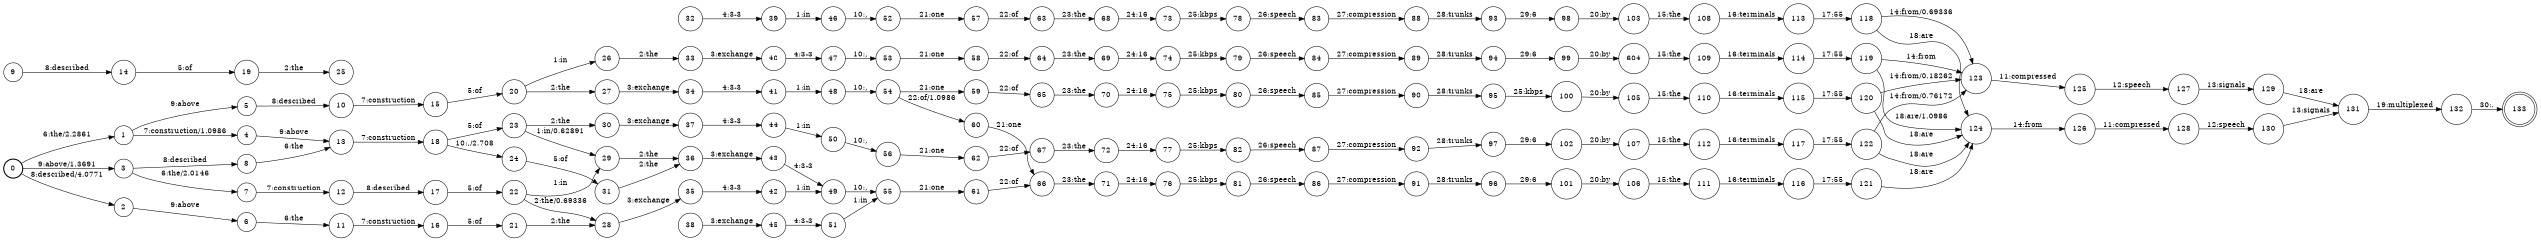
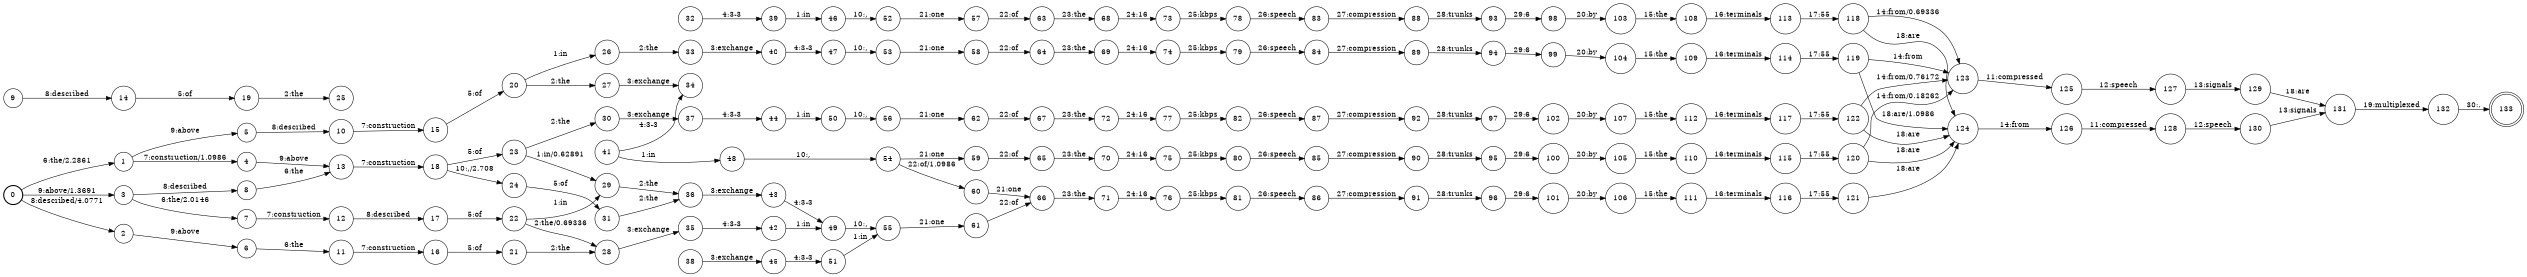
(1634, 59) -> (1621, 59)
(729, 92) -> (661, 137)
(1528, 92) -> (1522, 155)
